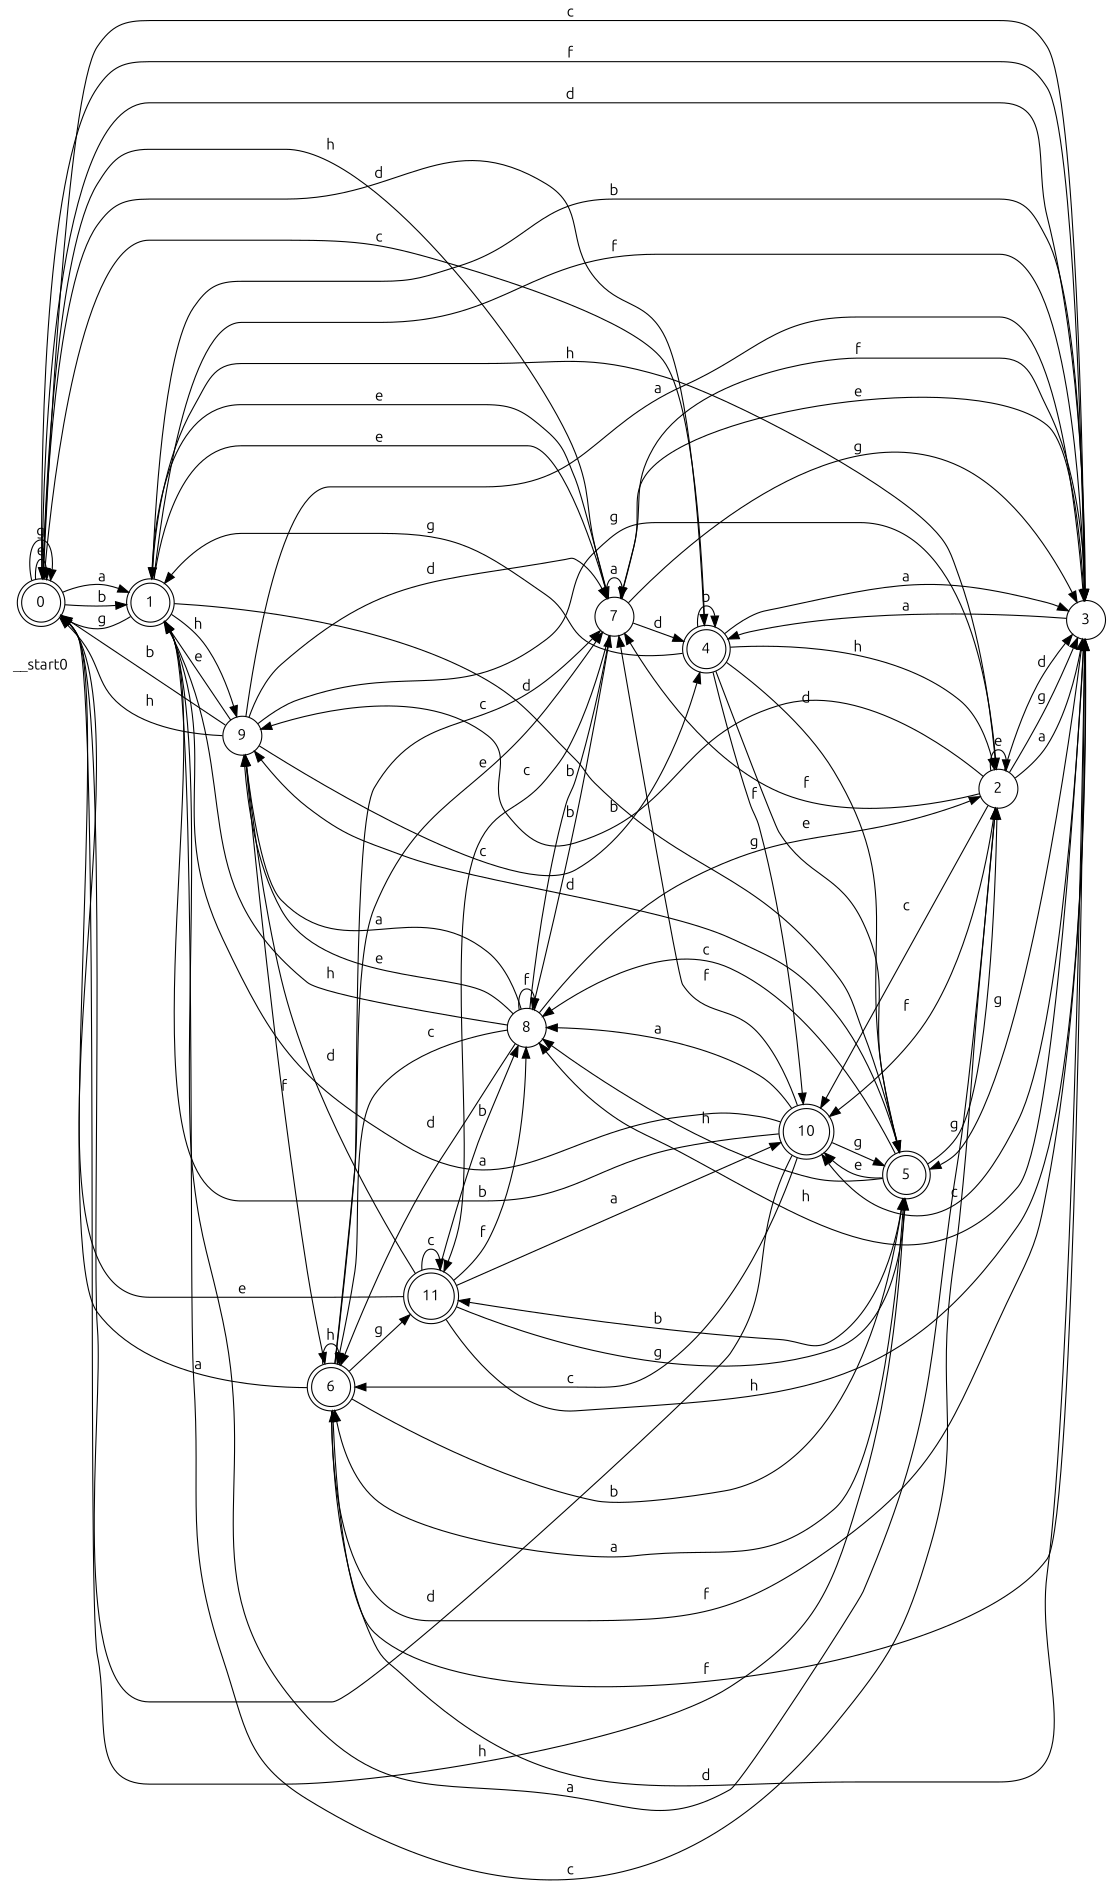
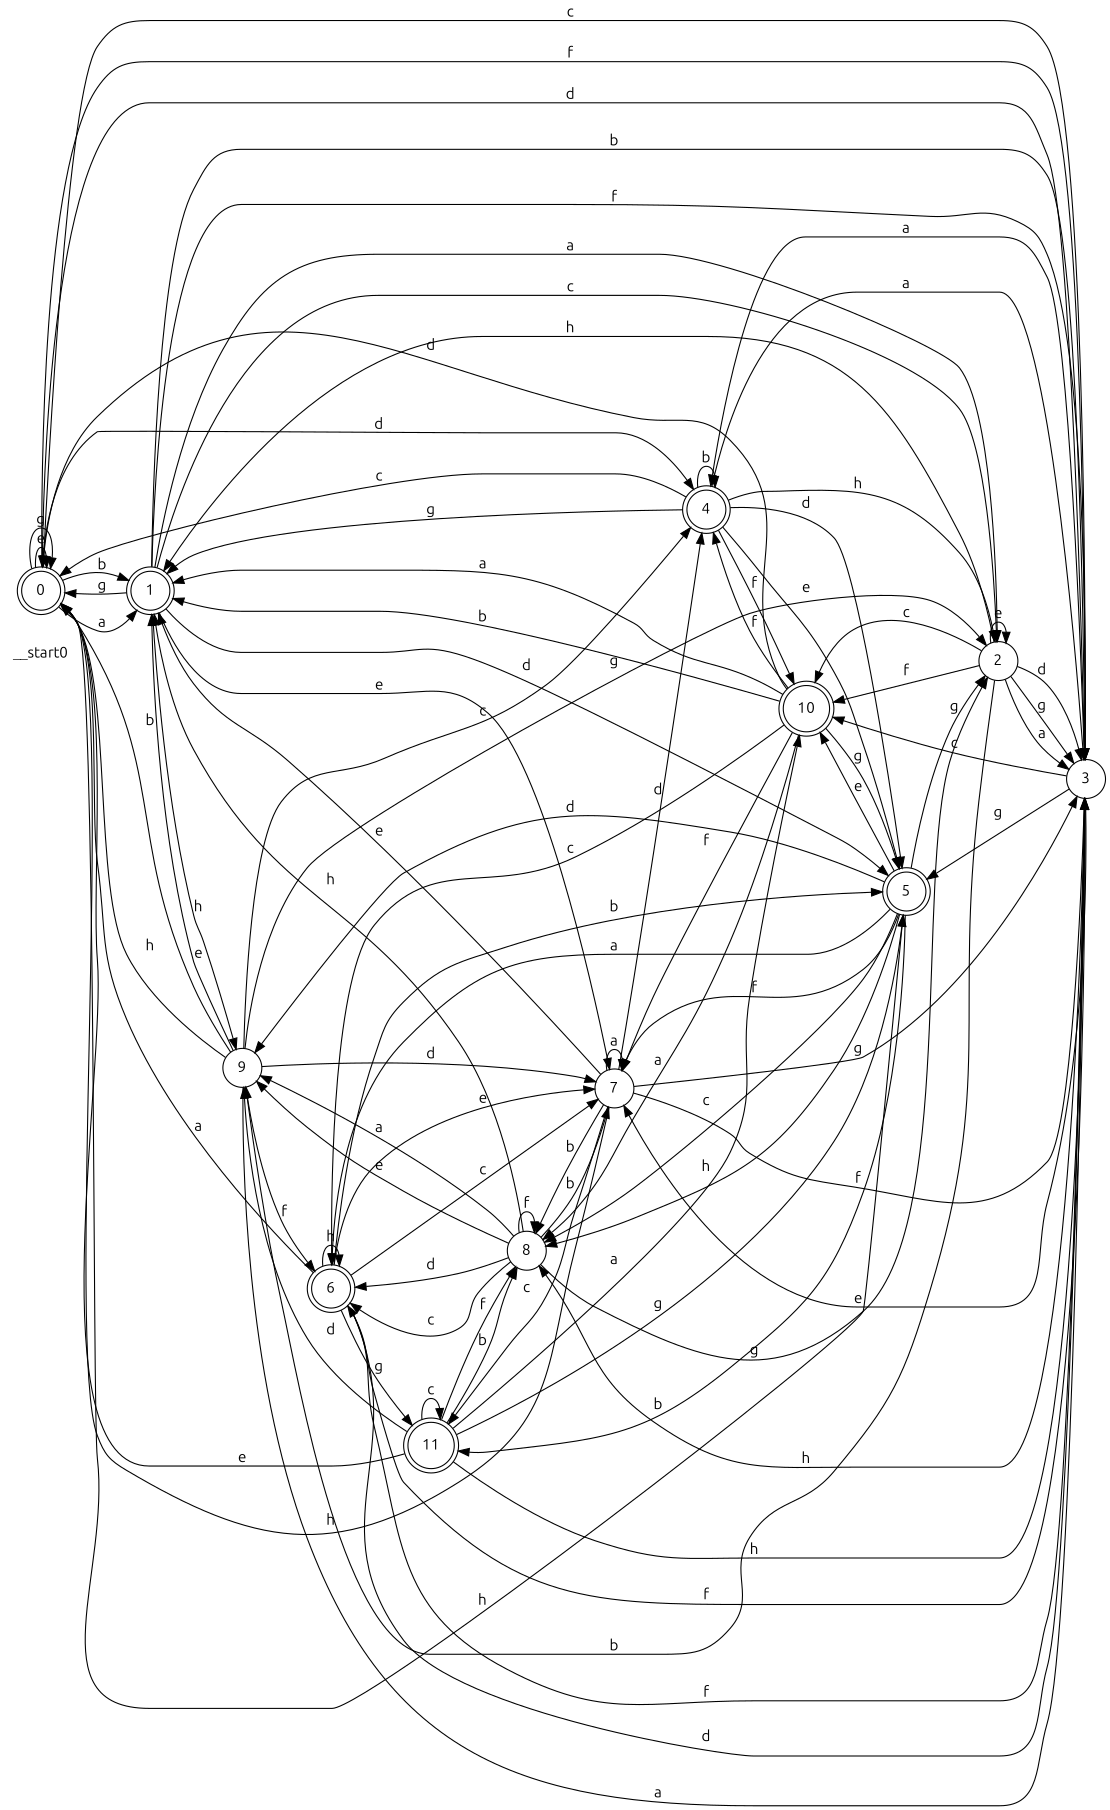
none -> (746, 623)
(775, 790) -> (769, 997)
